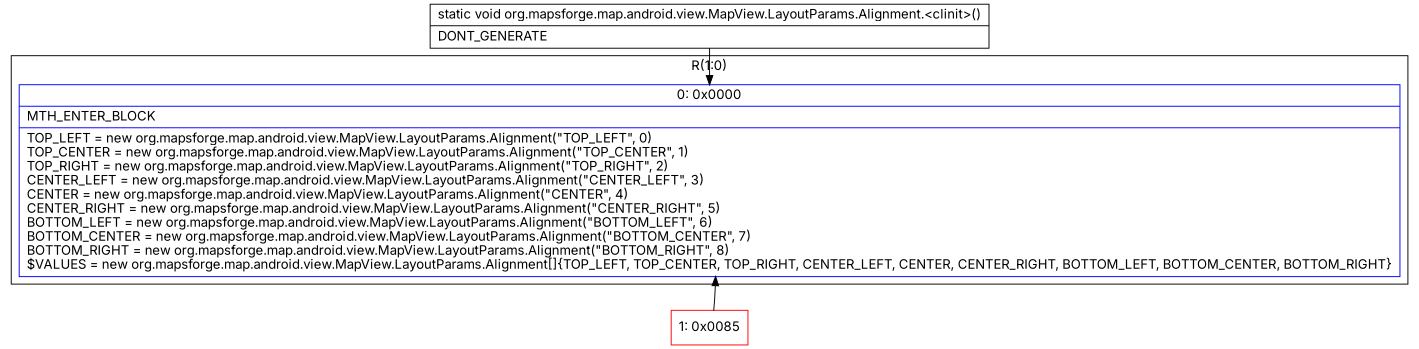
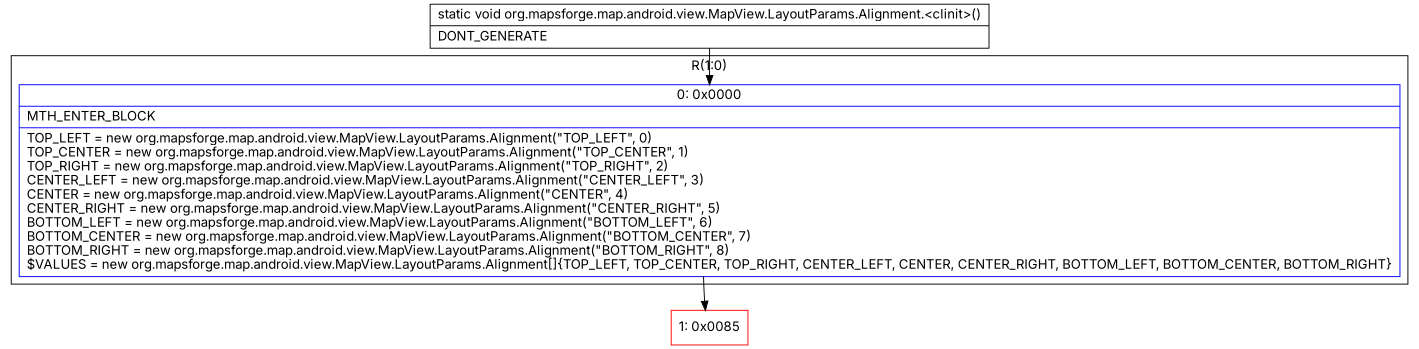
(715, 298) -> (704, 290)
